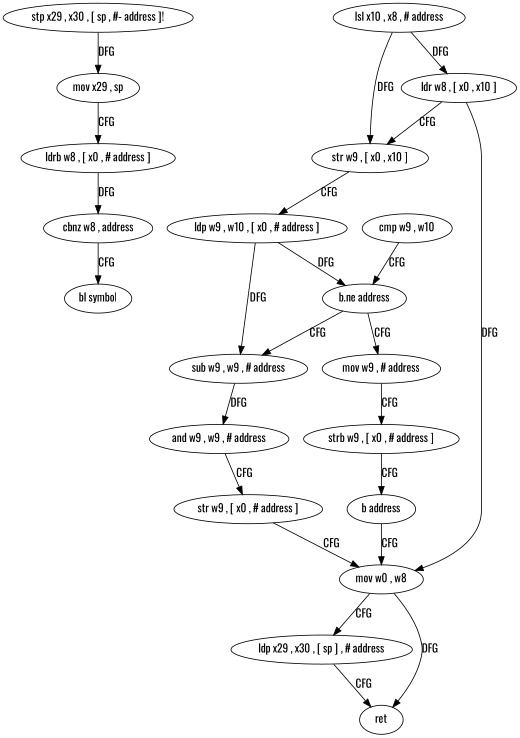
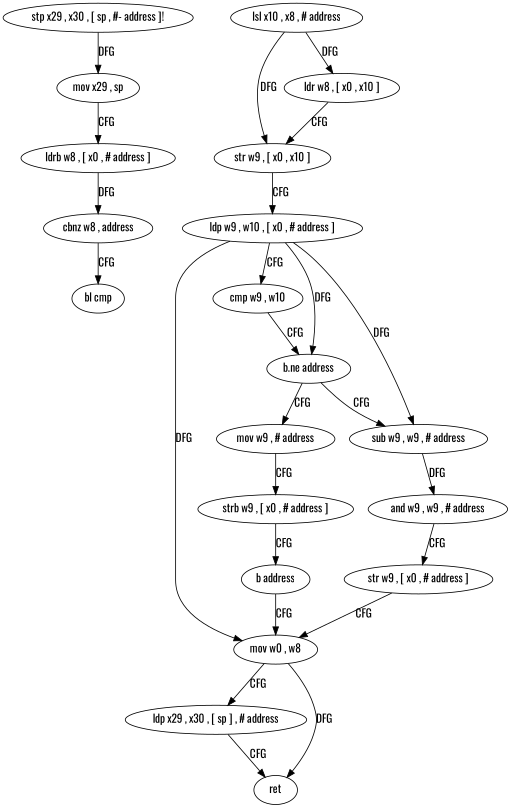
none -> (266, 259)
(98, 299) -> (98, 299)
(481, 349) -> (176, 441)
